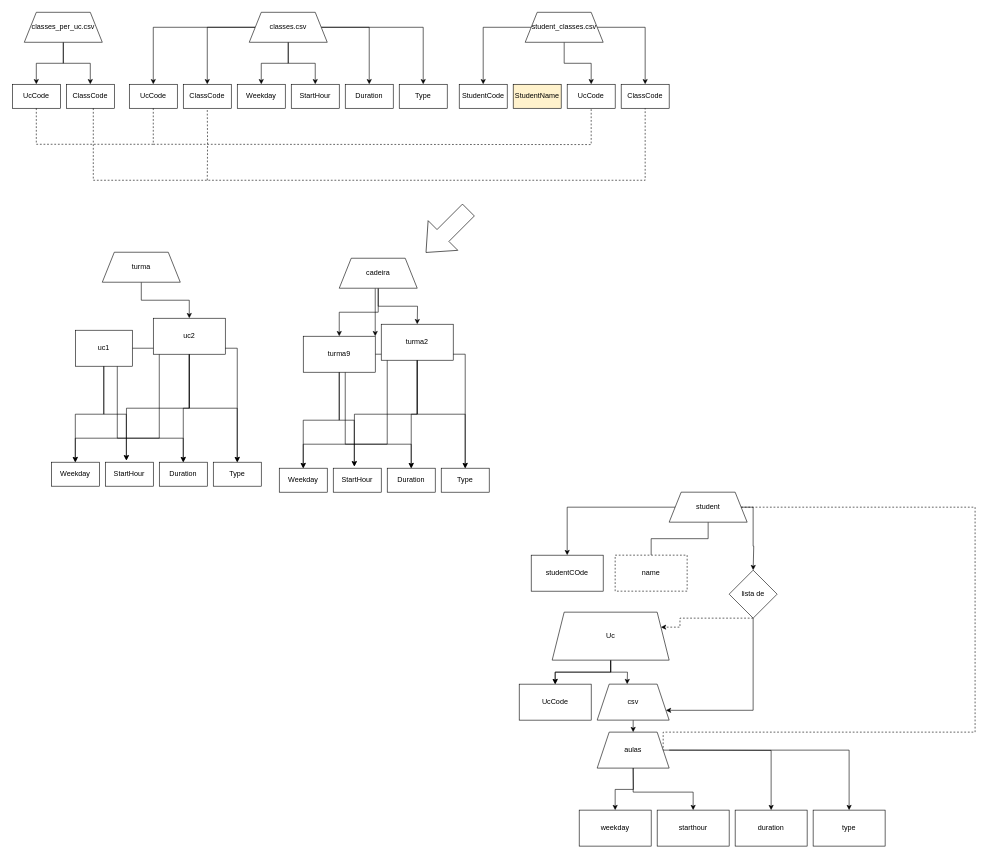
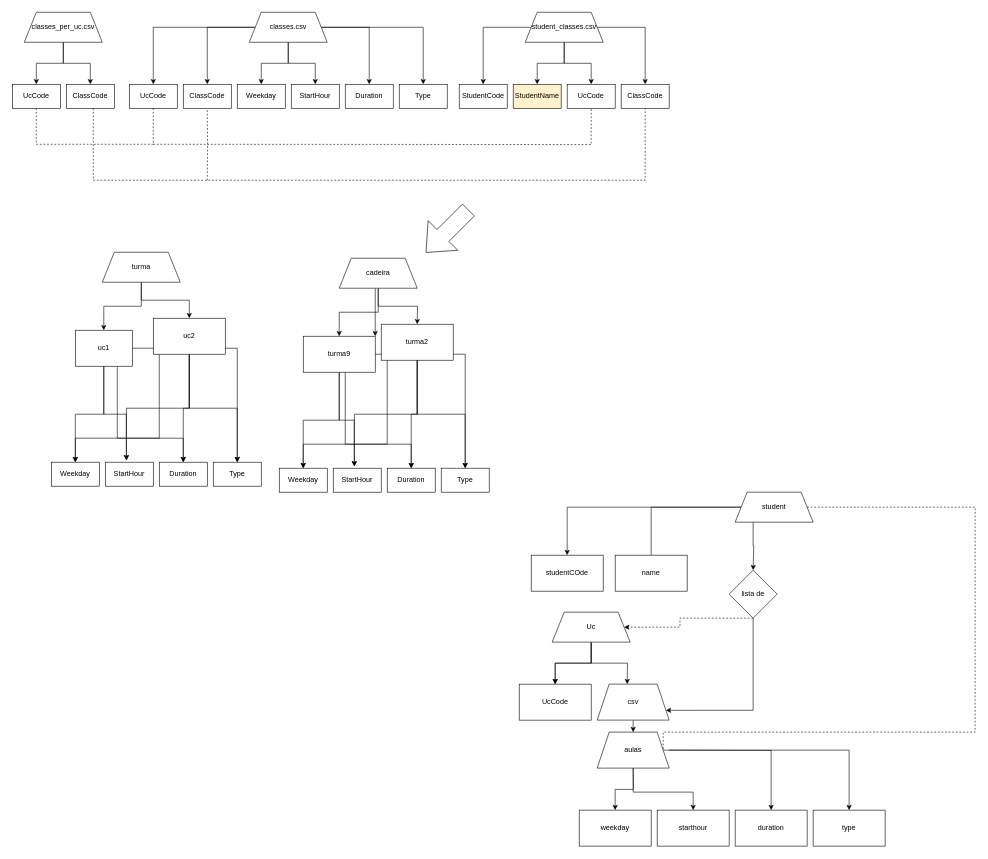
none -> (537, 63)
none -> (104, 306)
(708, 507) -> (774, 507)
(651, 573) -> (651, 573)
(611, 636) -> (591, 627)
